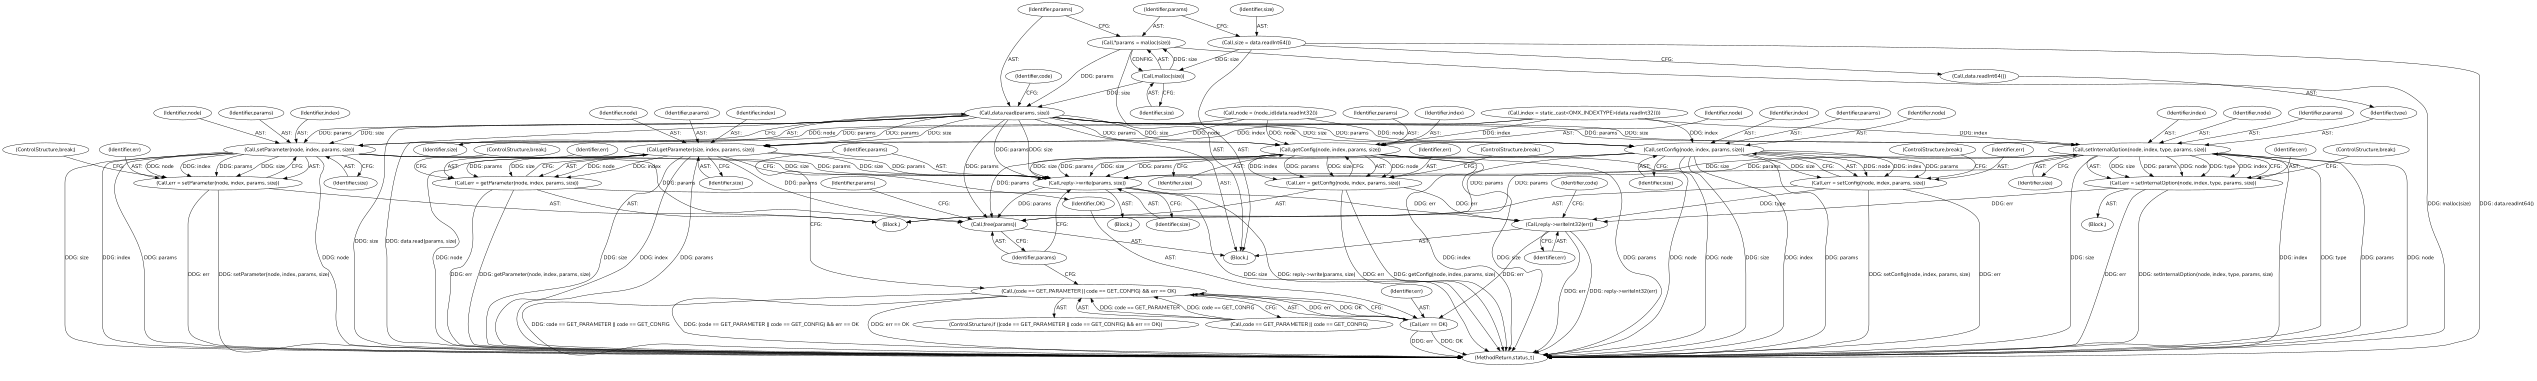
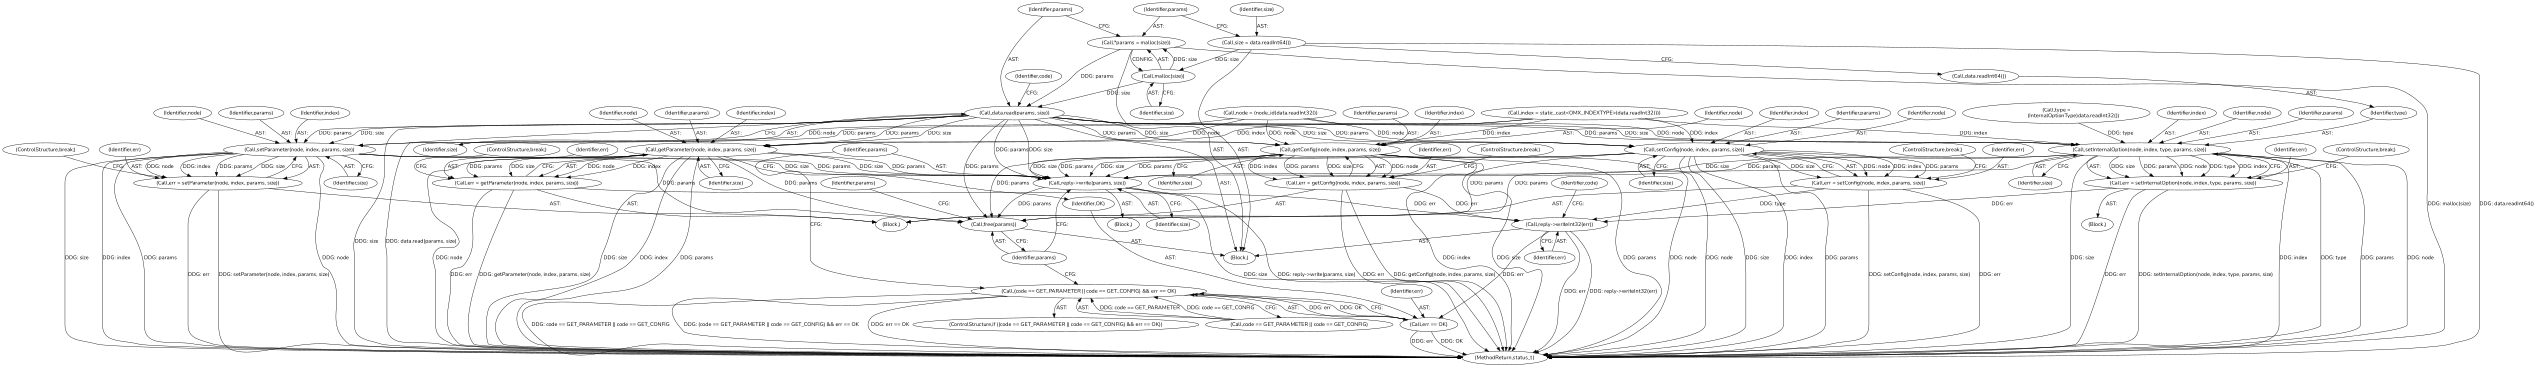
none -> (2056, 113)
none -> (1612, 126)
(701, 150) -> (701, 150)
